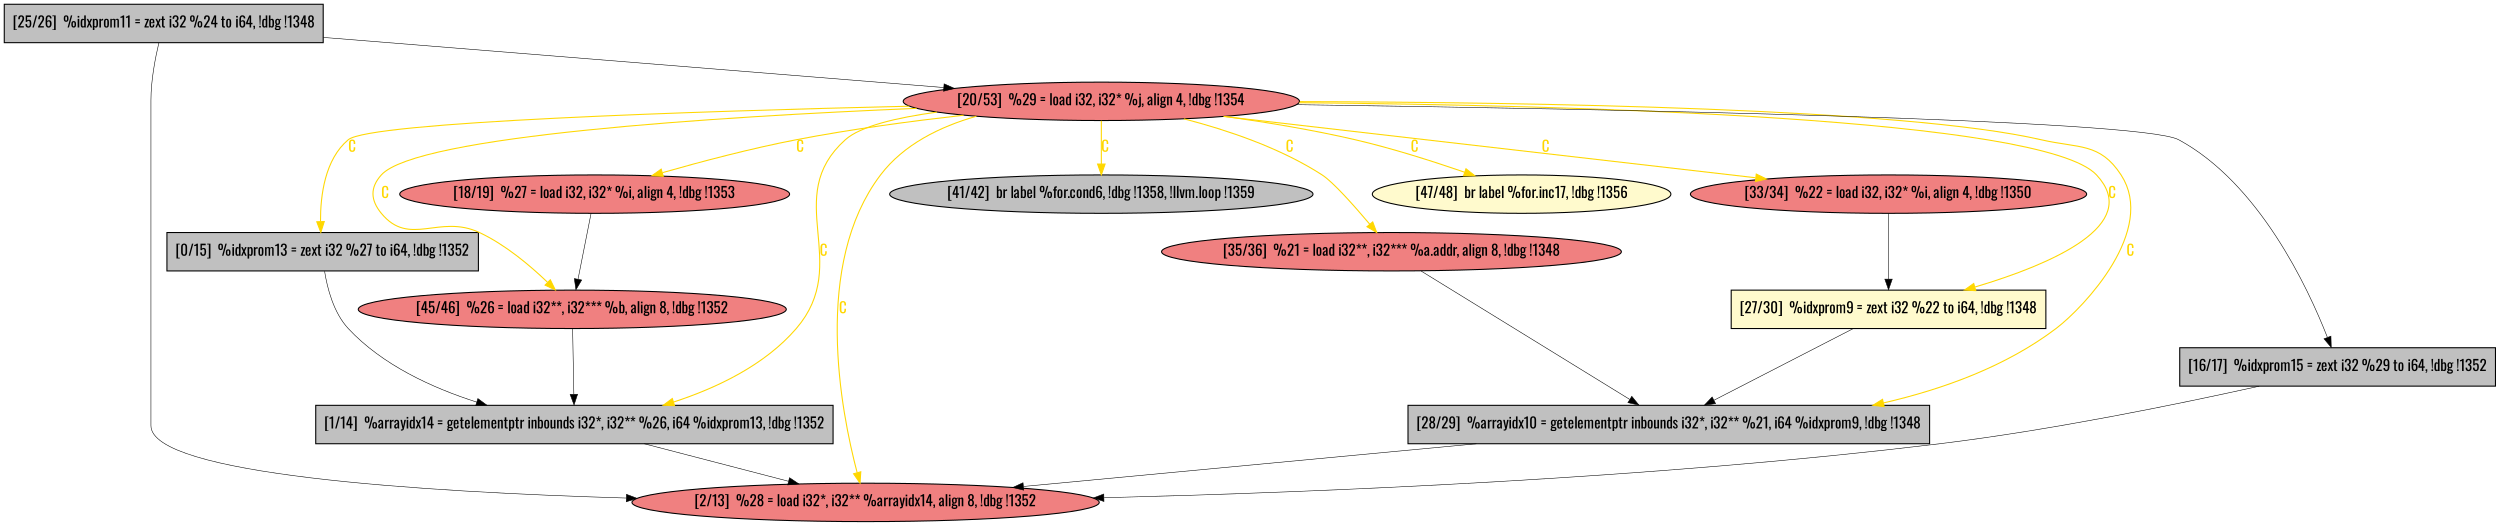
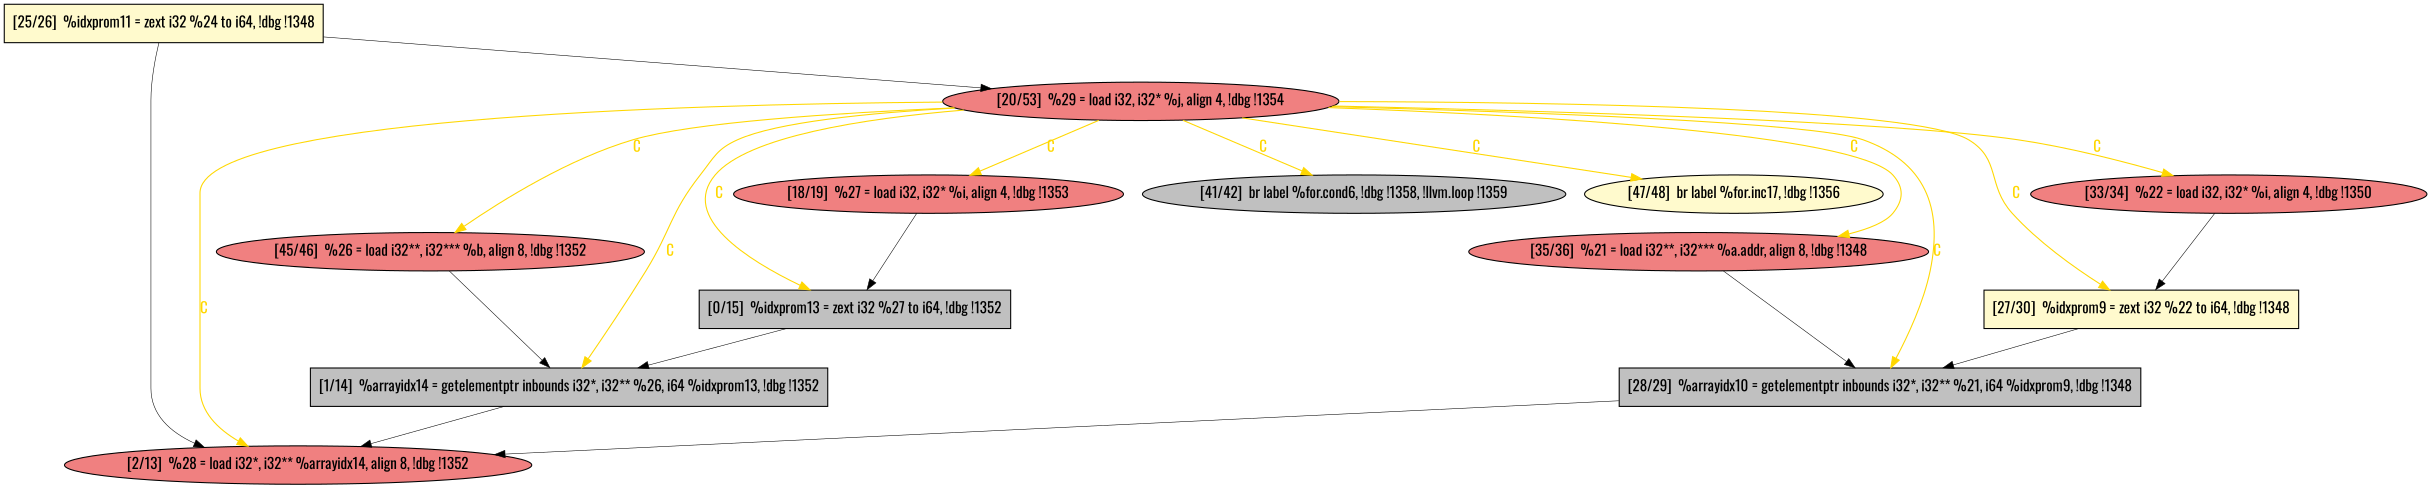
(164, 23) -> (164, 23)
(585, 246) -> (895, 247)
(2338, 367) -> none
